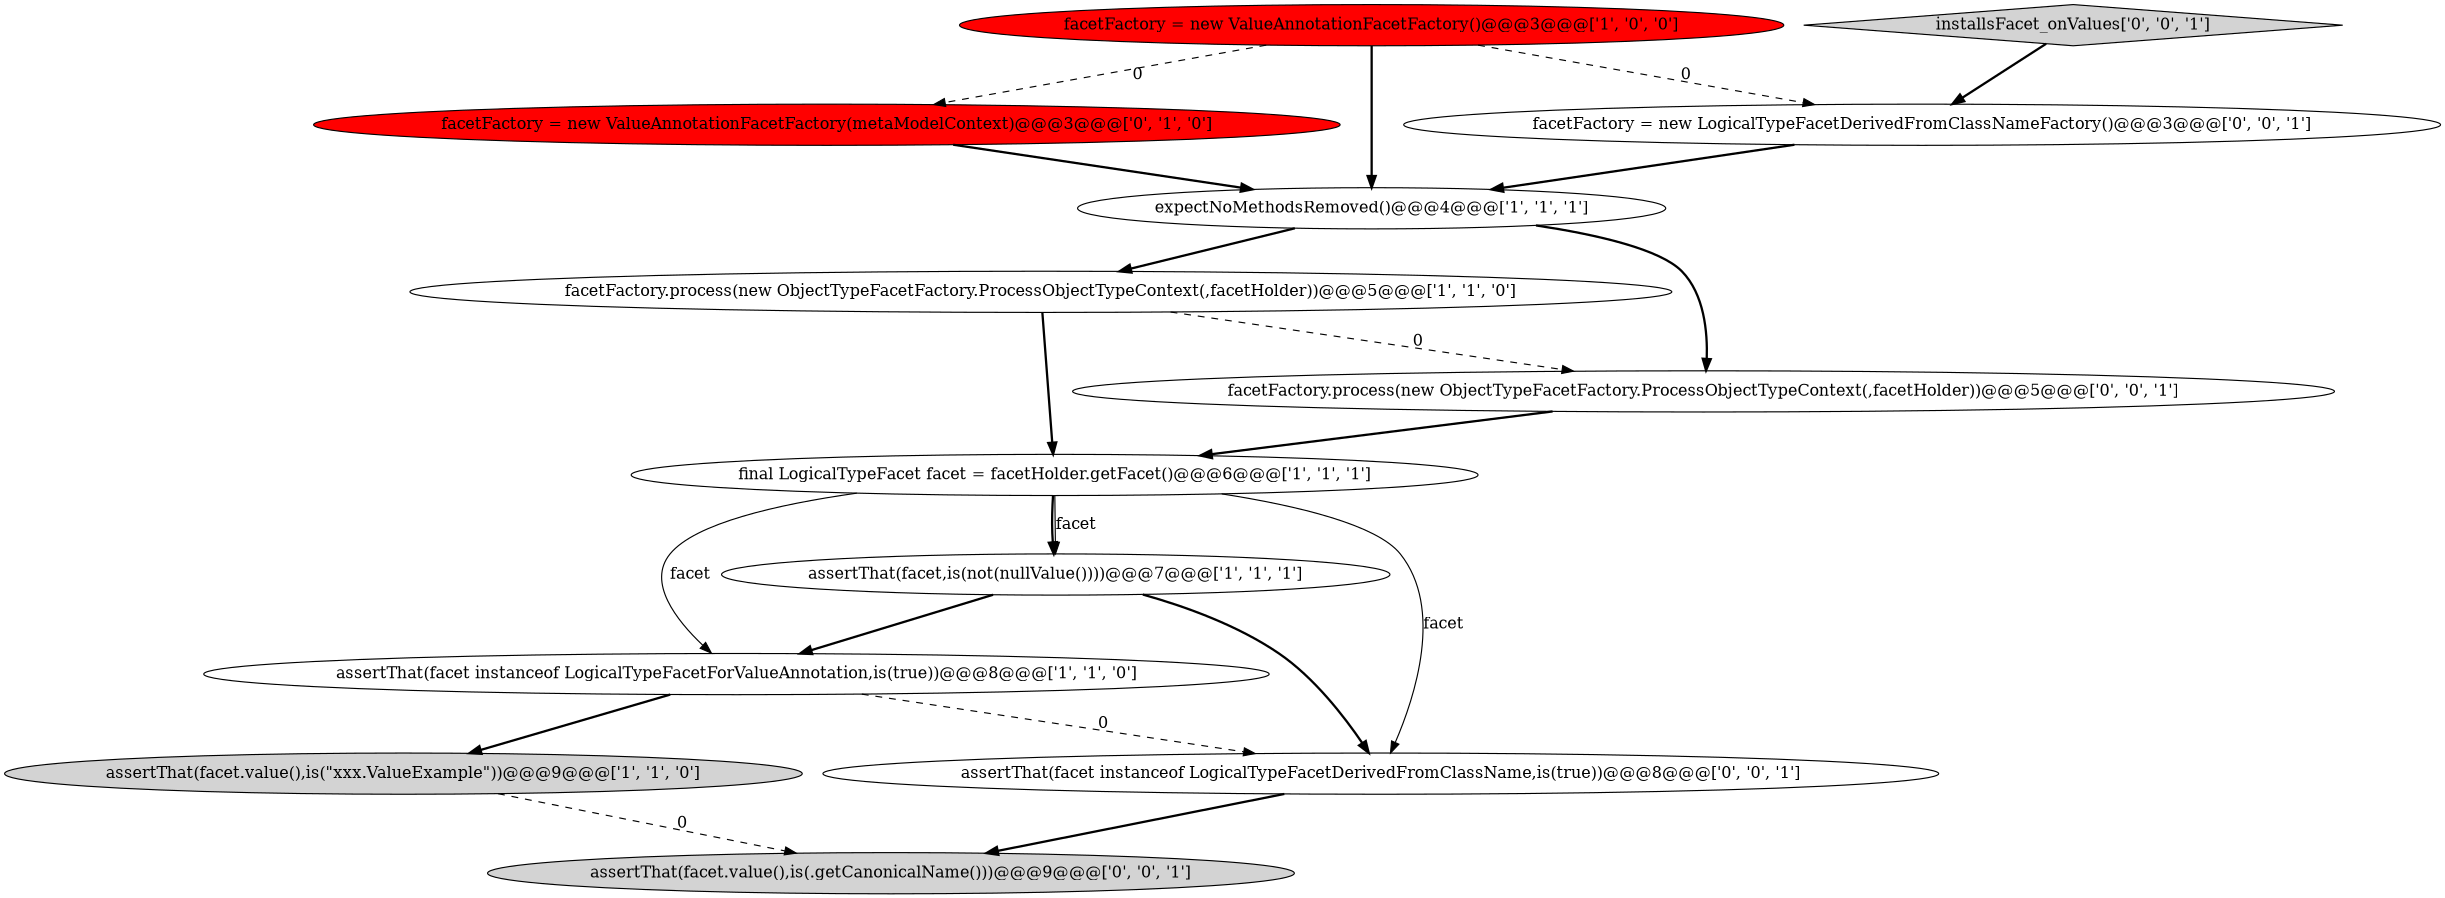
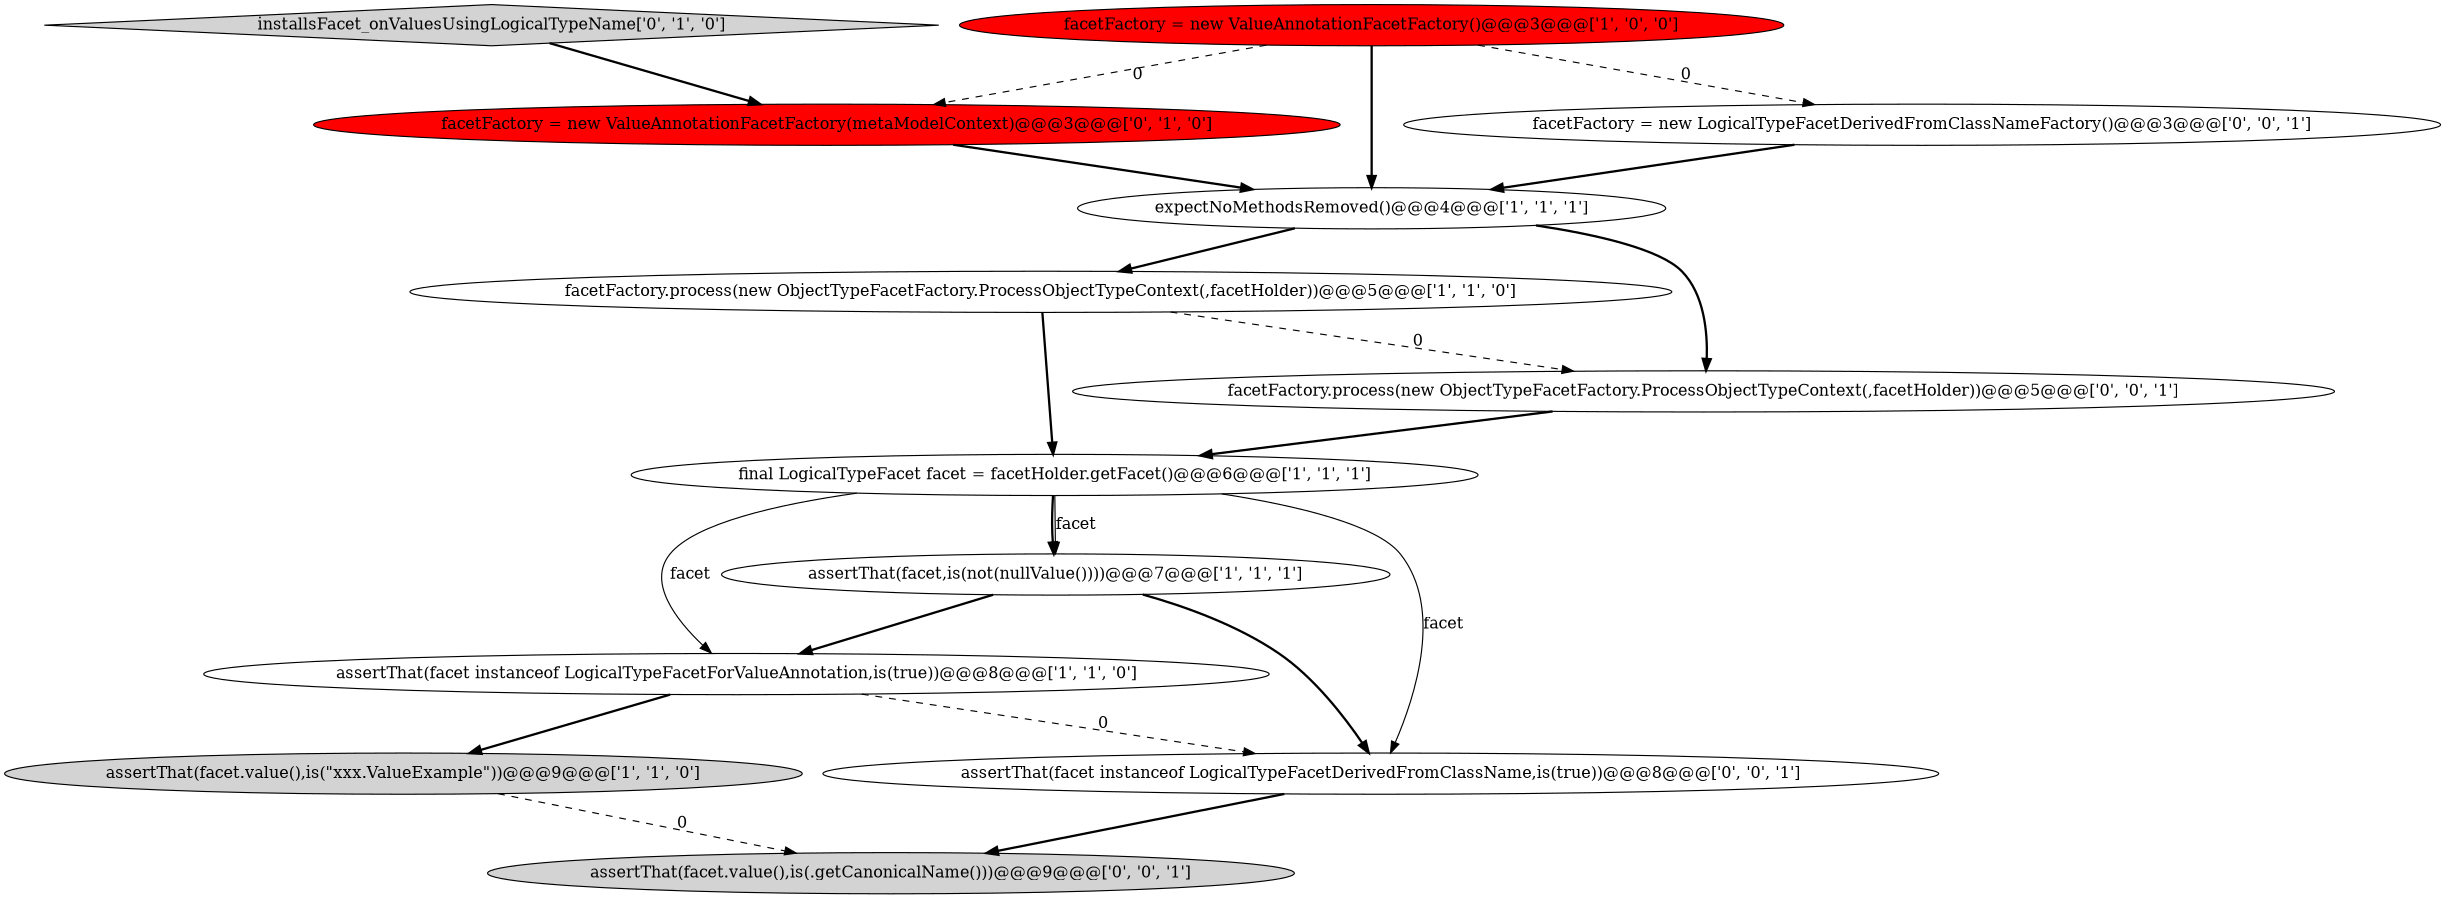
none -> (492, 25)
(2073, 25) -> none
